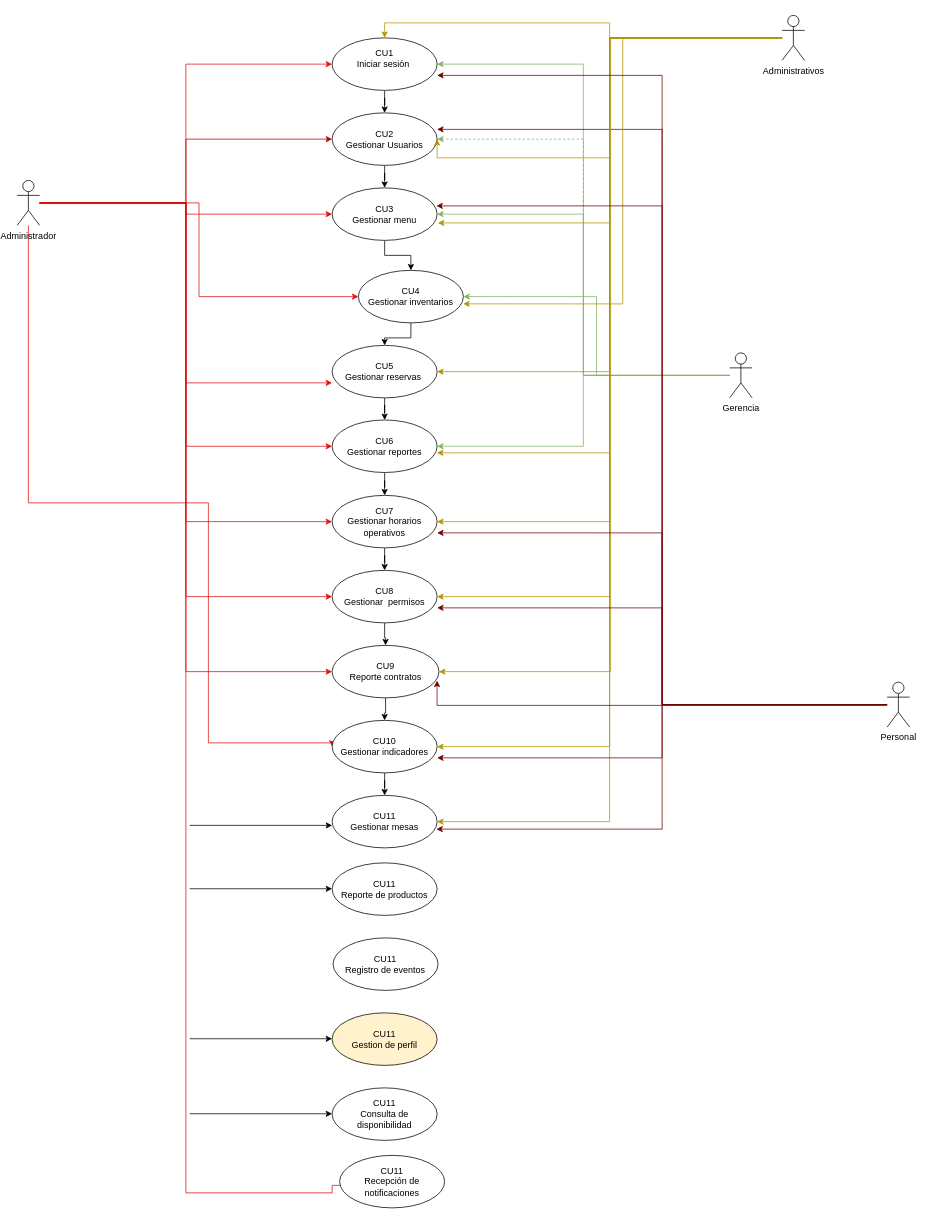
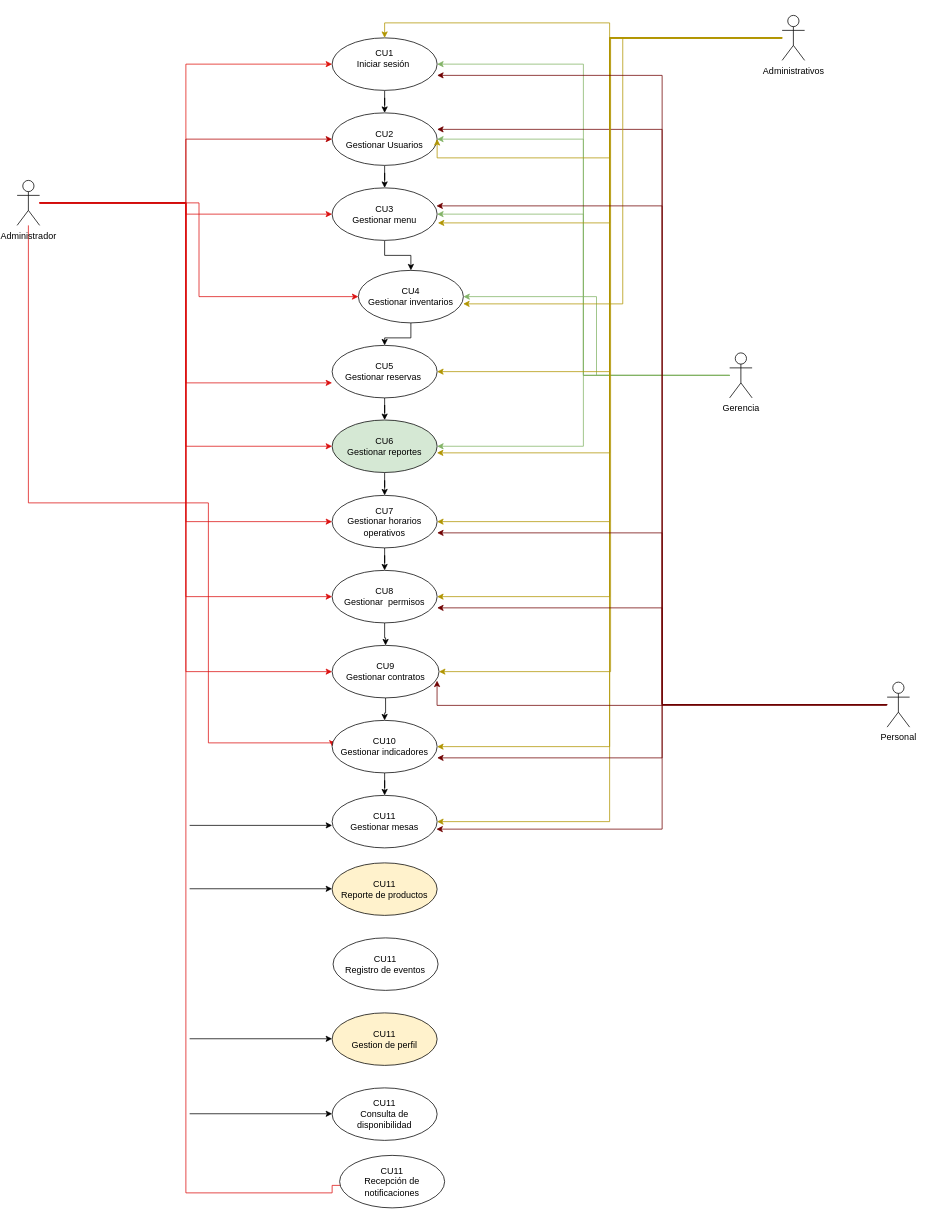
(512, 139) -> (512, 139)
(384, 446) -> (384, 446)
(386, 672) -> (386, 672)
(384, 889) -> (384, 889)
